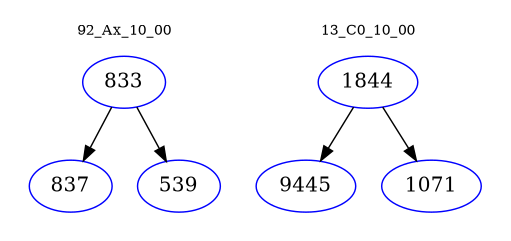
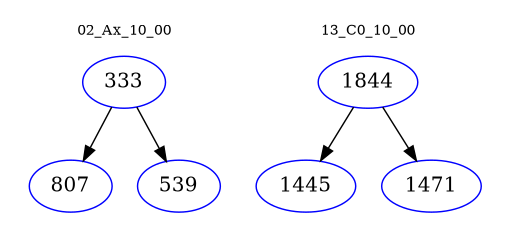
(125, 31) -> (125, 31)
(124, 82) -> (124, 82)
(71, 186) -> (71, 186)
(306, 186) -> (306, 186)
(431, 186) -> (431, 186)
